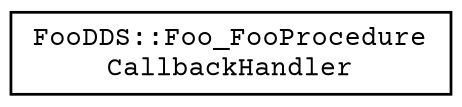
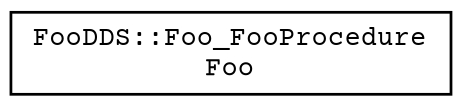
(231, 53) -> (231, 53)
